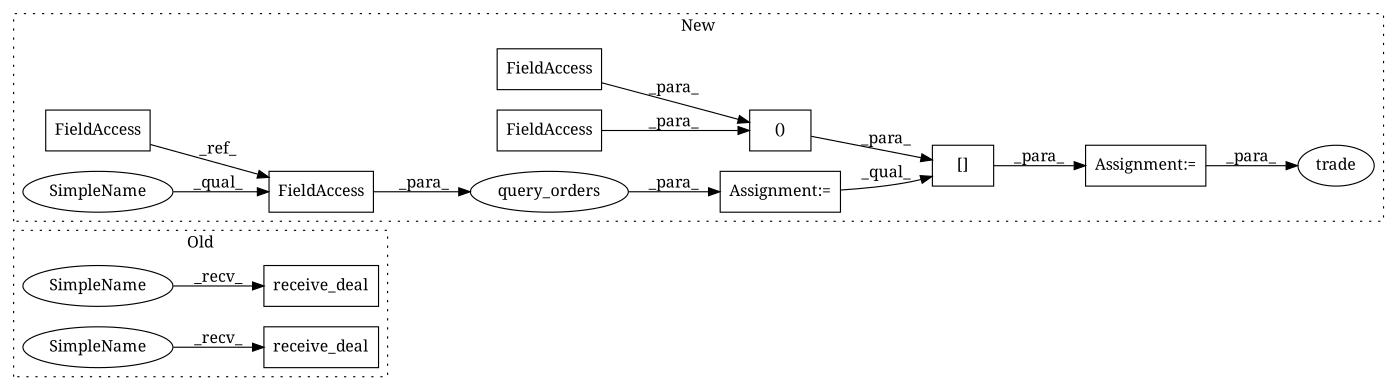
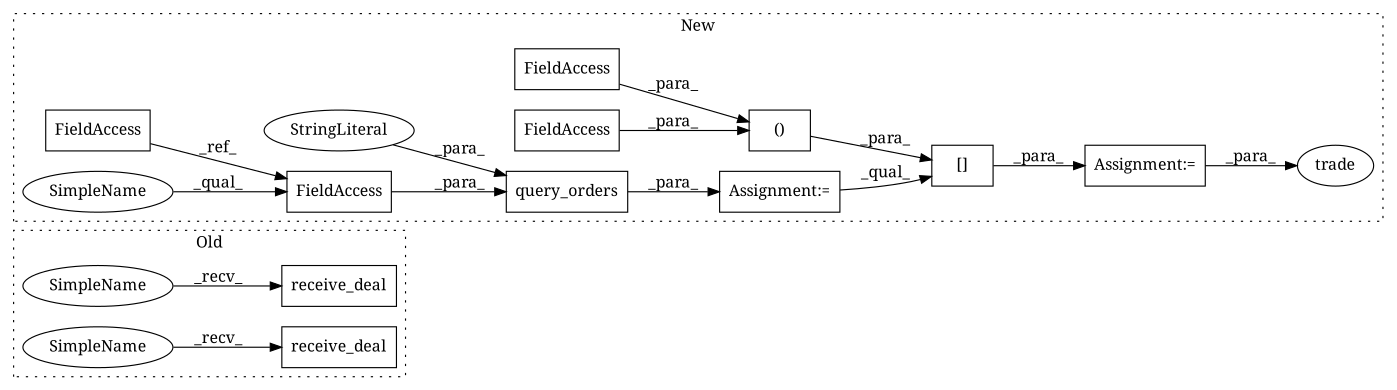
none -> (339, 130)
(549, 192) -> (567, 192)
